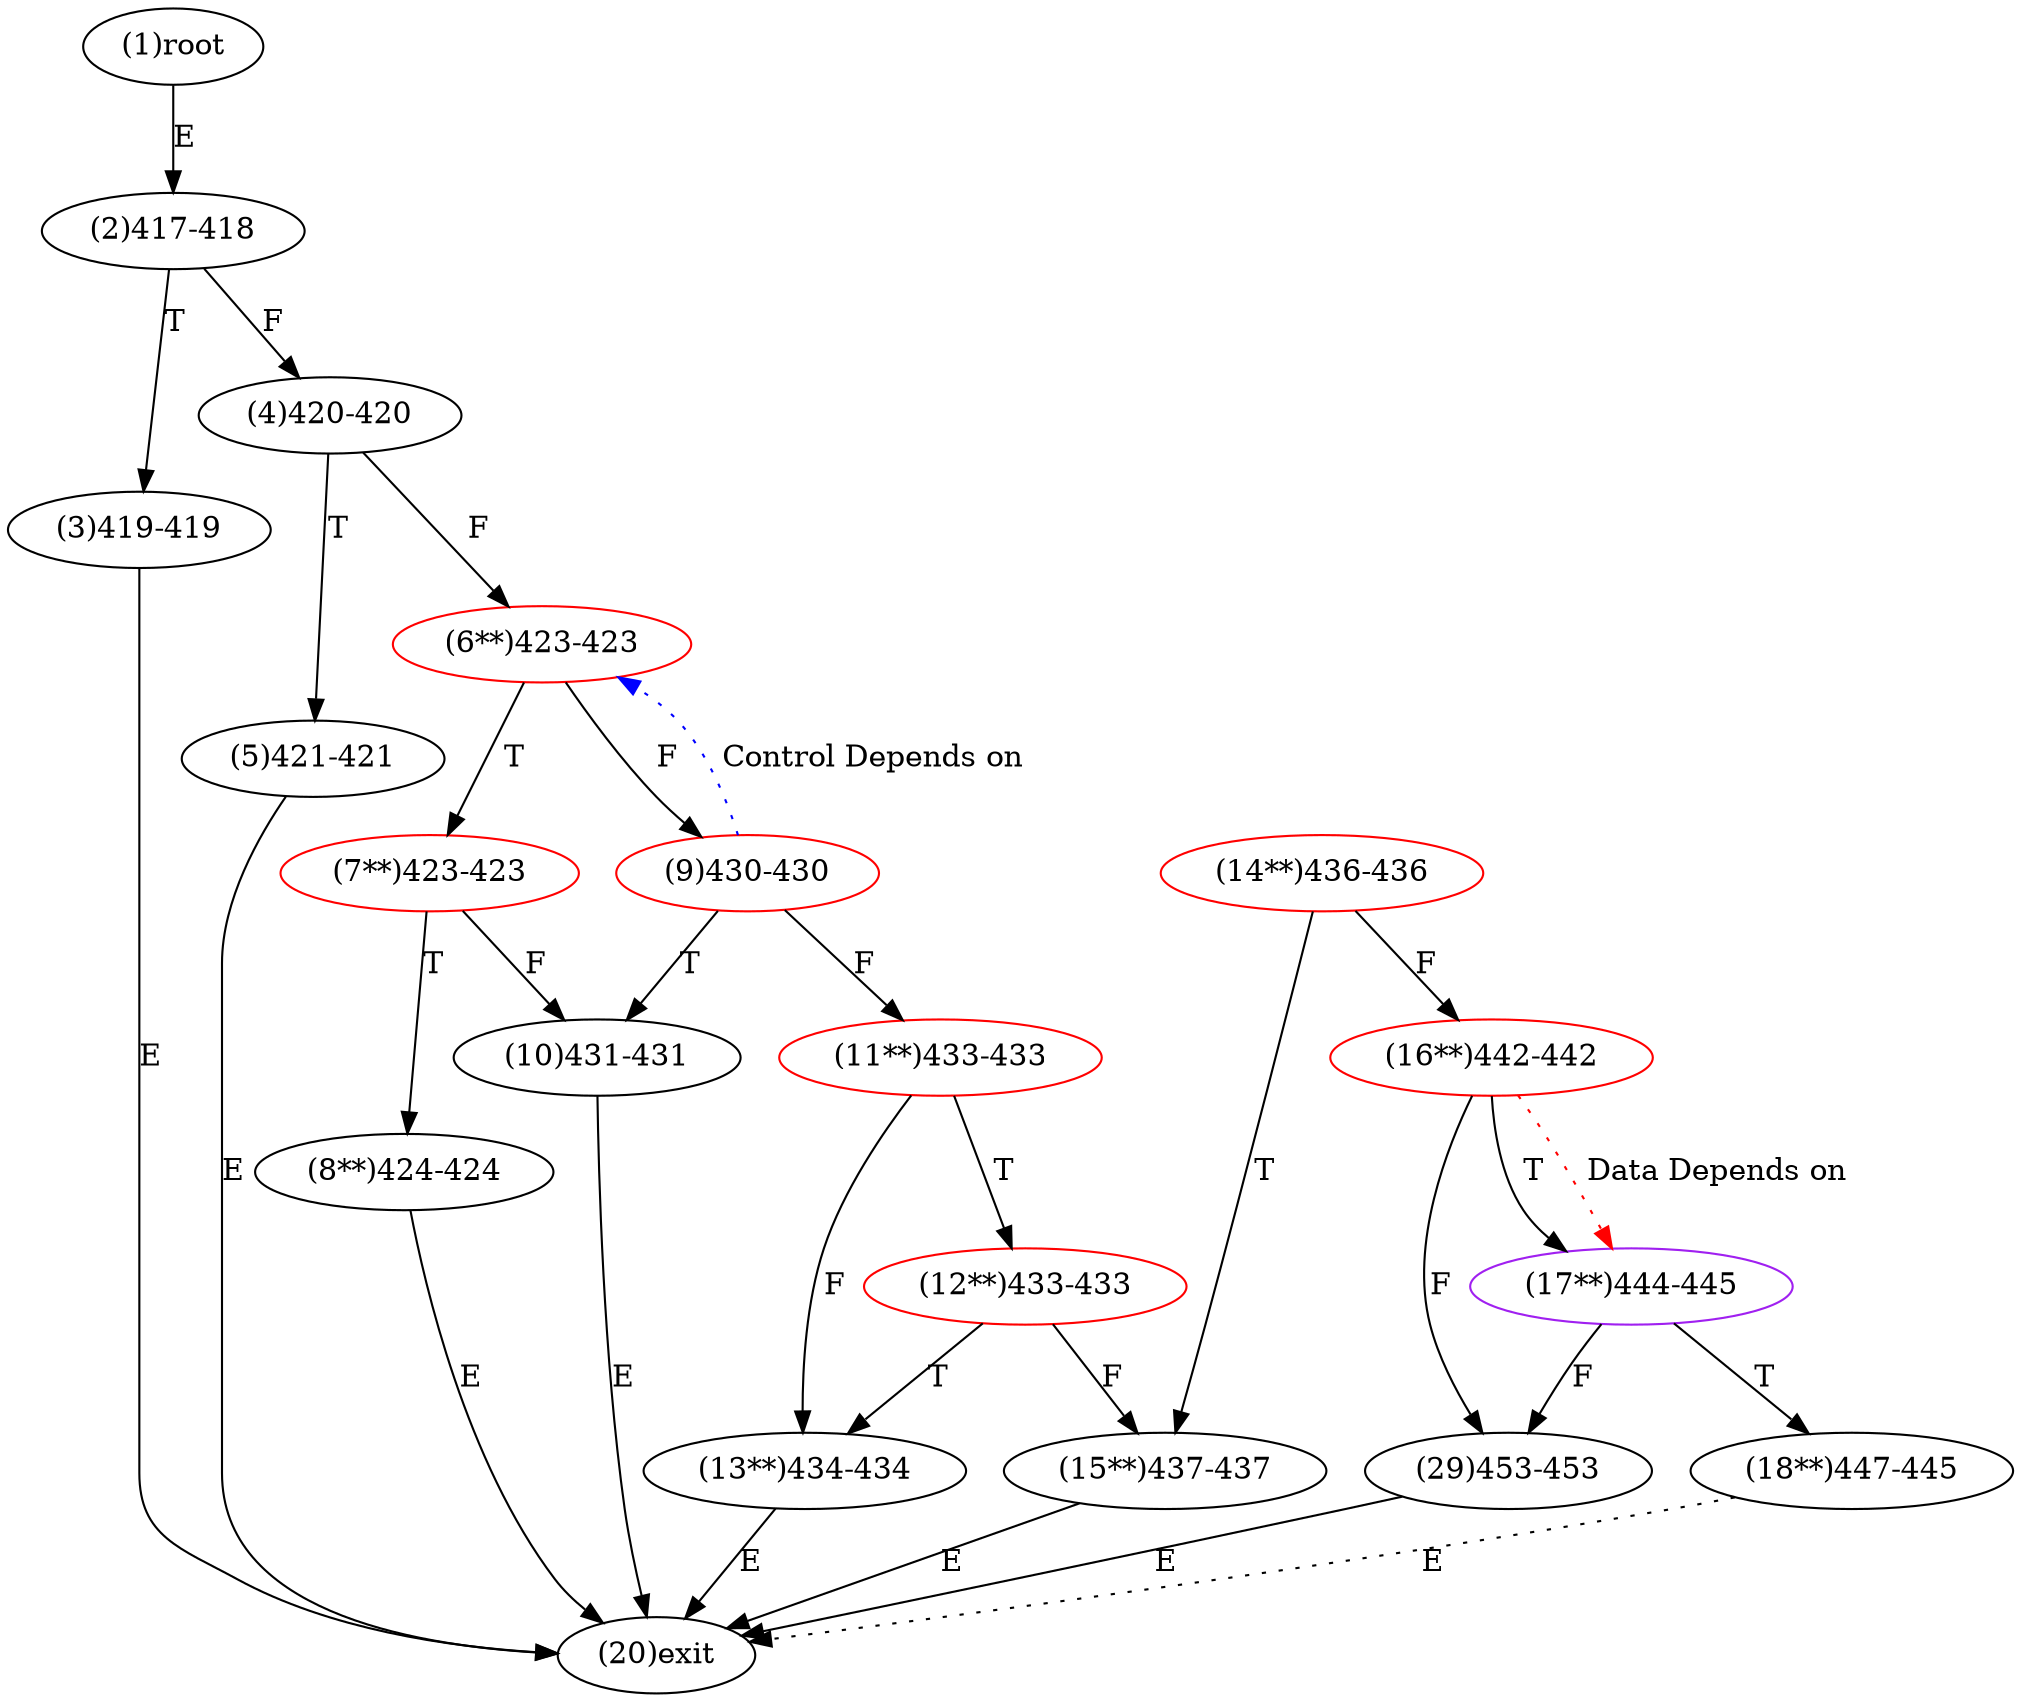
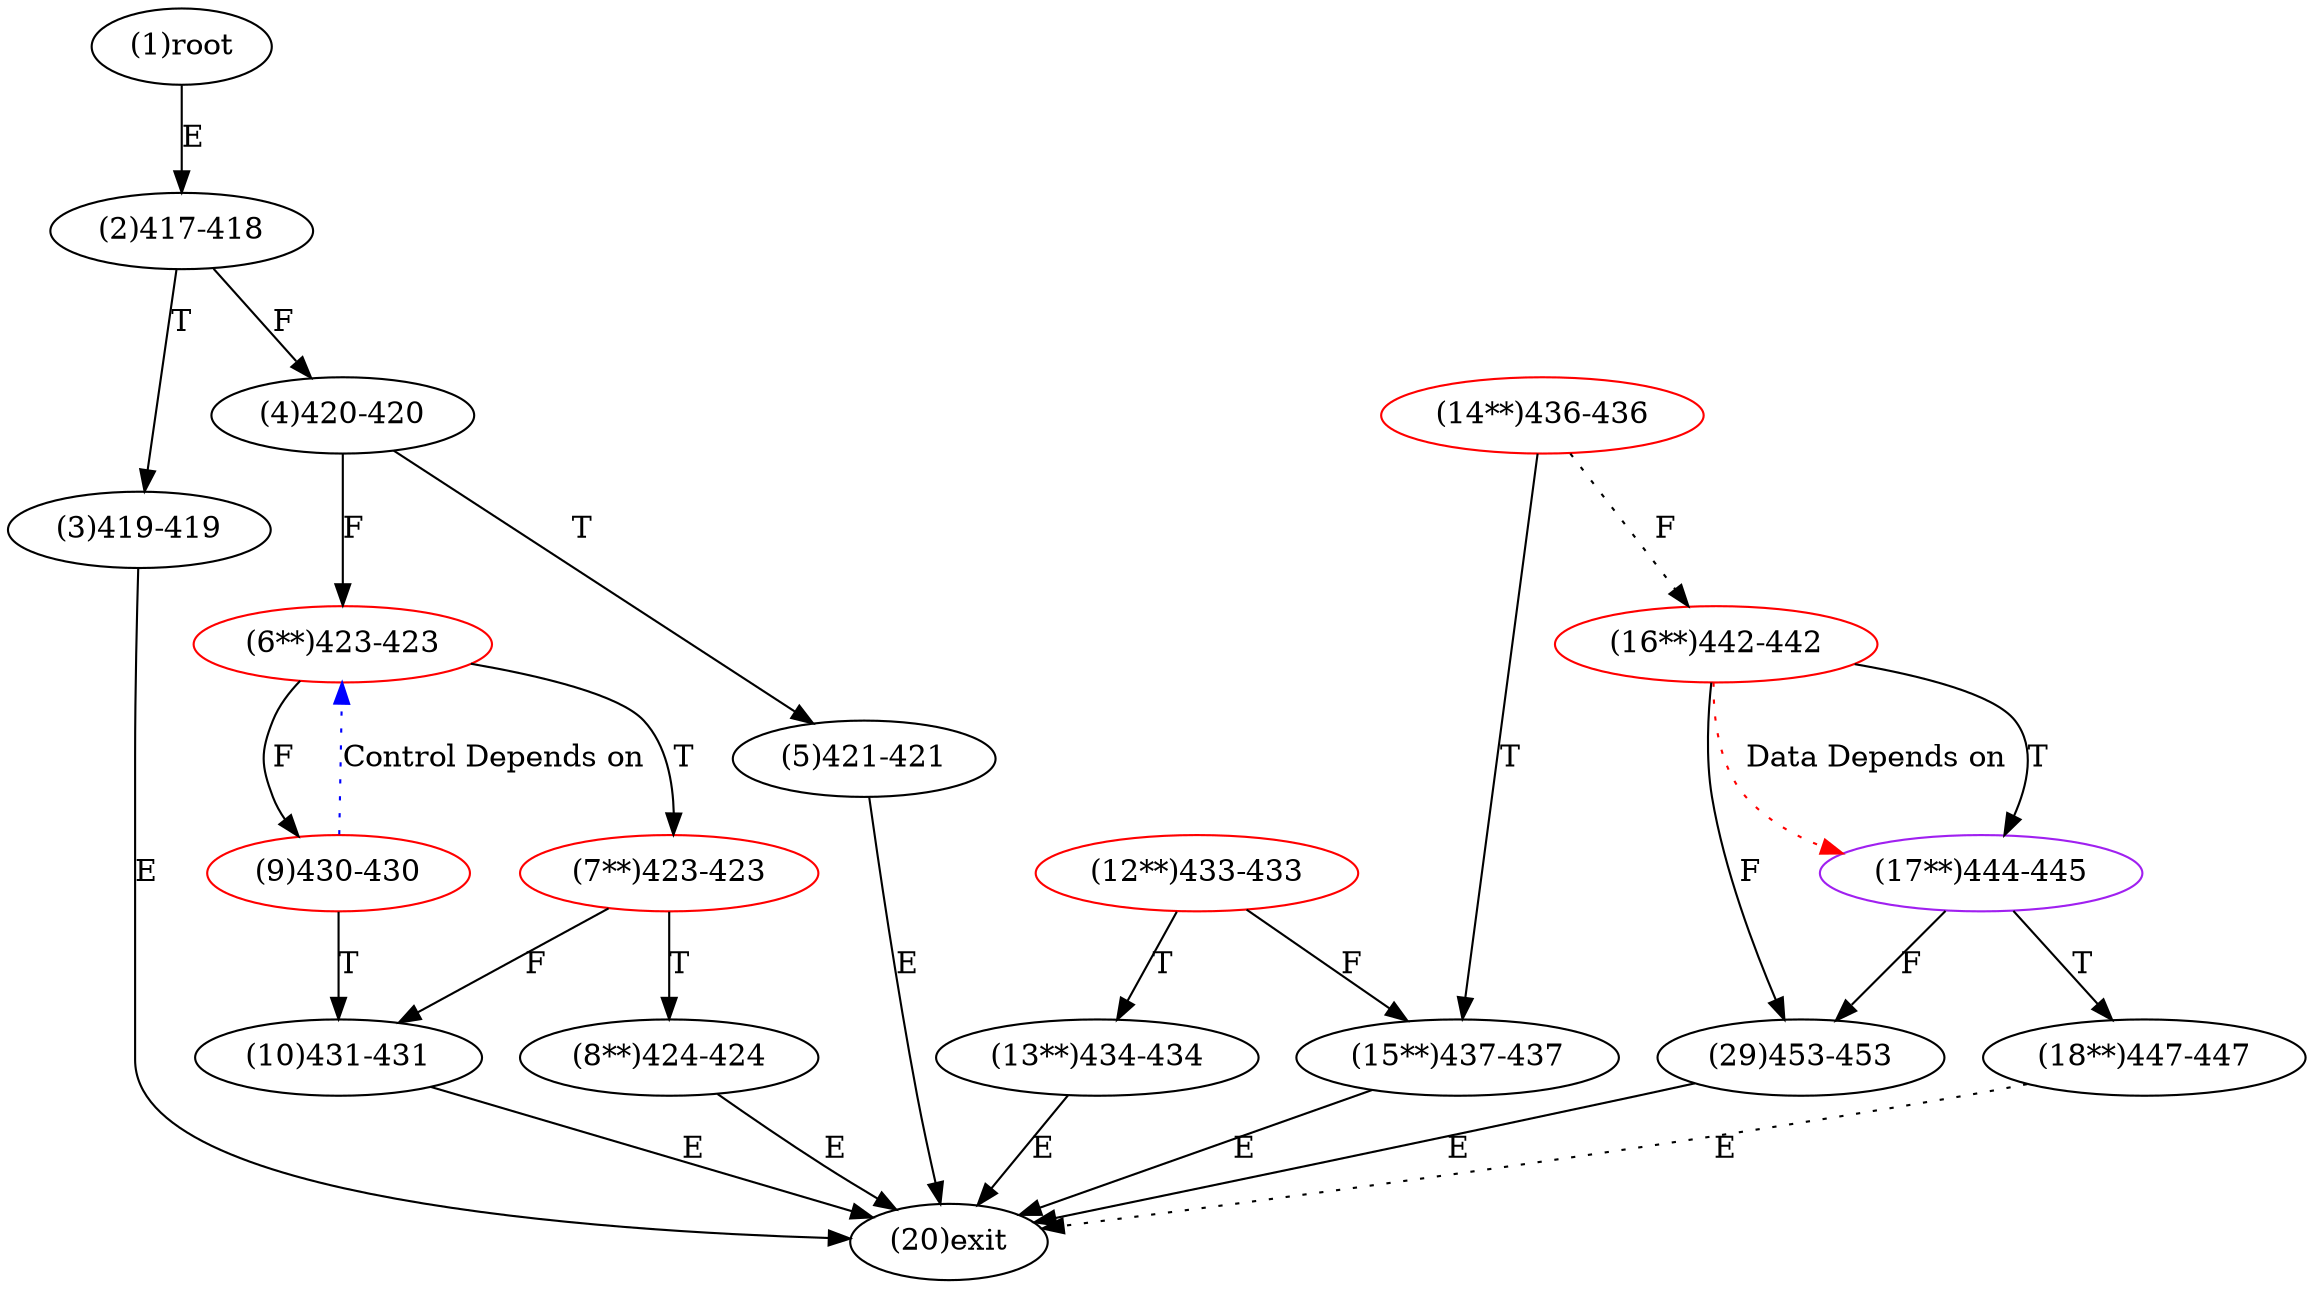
(1399, 958) -> (1623, 521)
(940, 1058) -> none
(1852, 1471) -> (2144, 1058)
